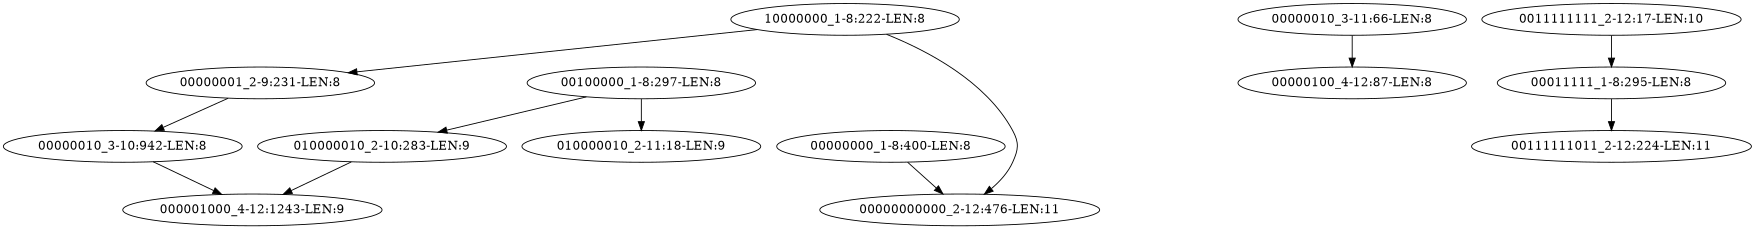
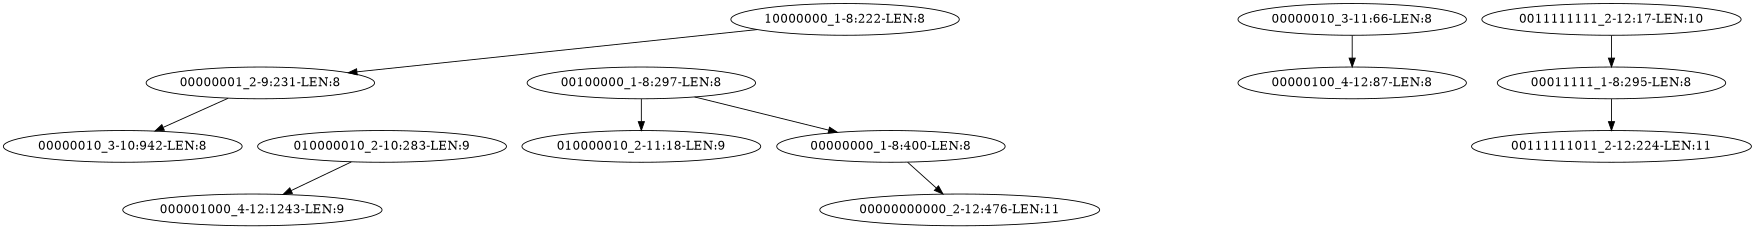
(984, 94) -> none
(517, 113) -> (762, 114)
(183, 176) -> none
